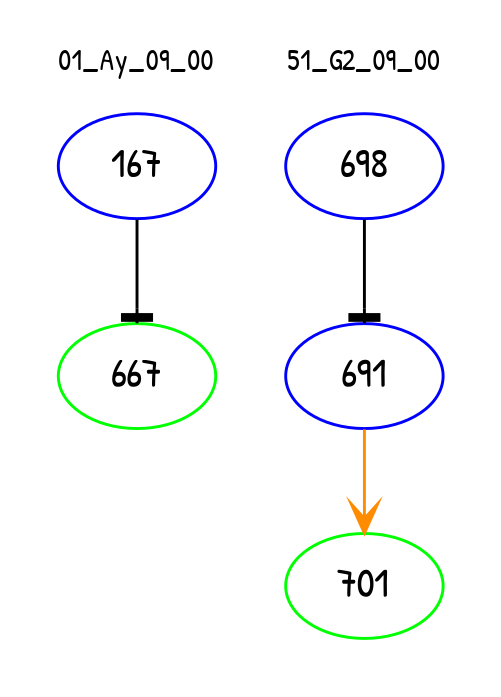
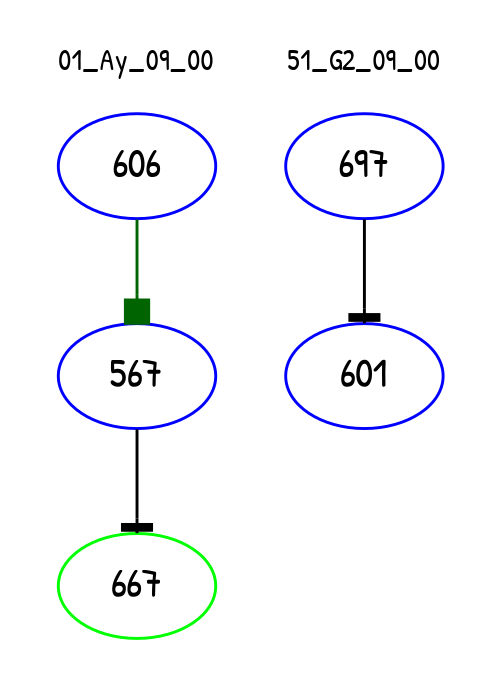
(137, 166) -> (137, 376)
none -> (137, 166)
(364, 166) -> (364, 166)
(364, 376) -> (364, 376)
(364, 586) -> none
